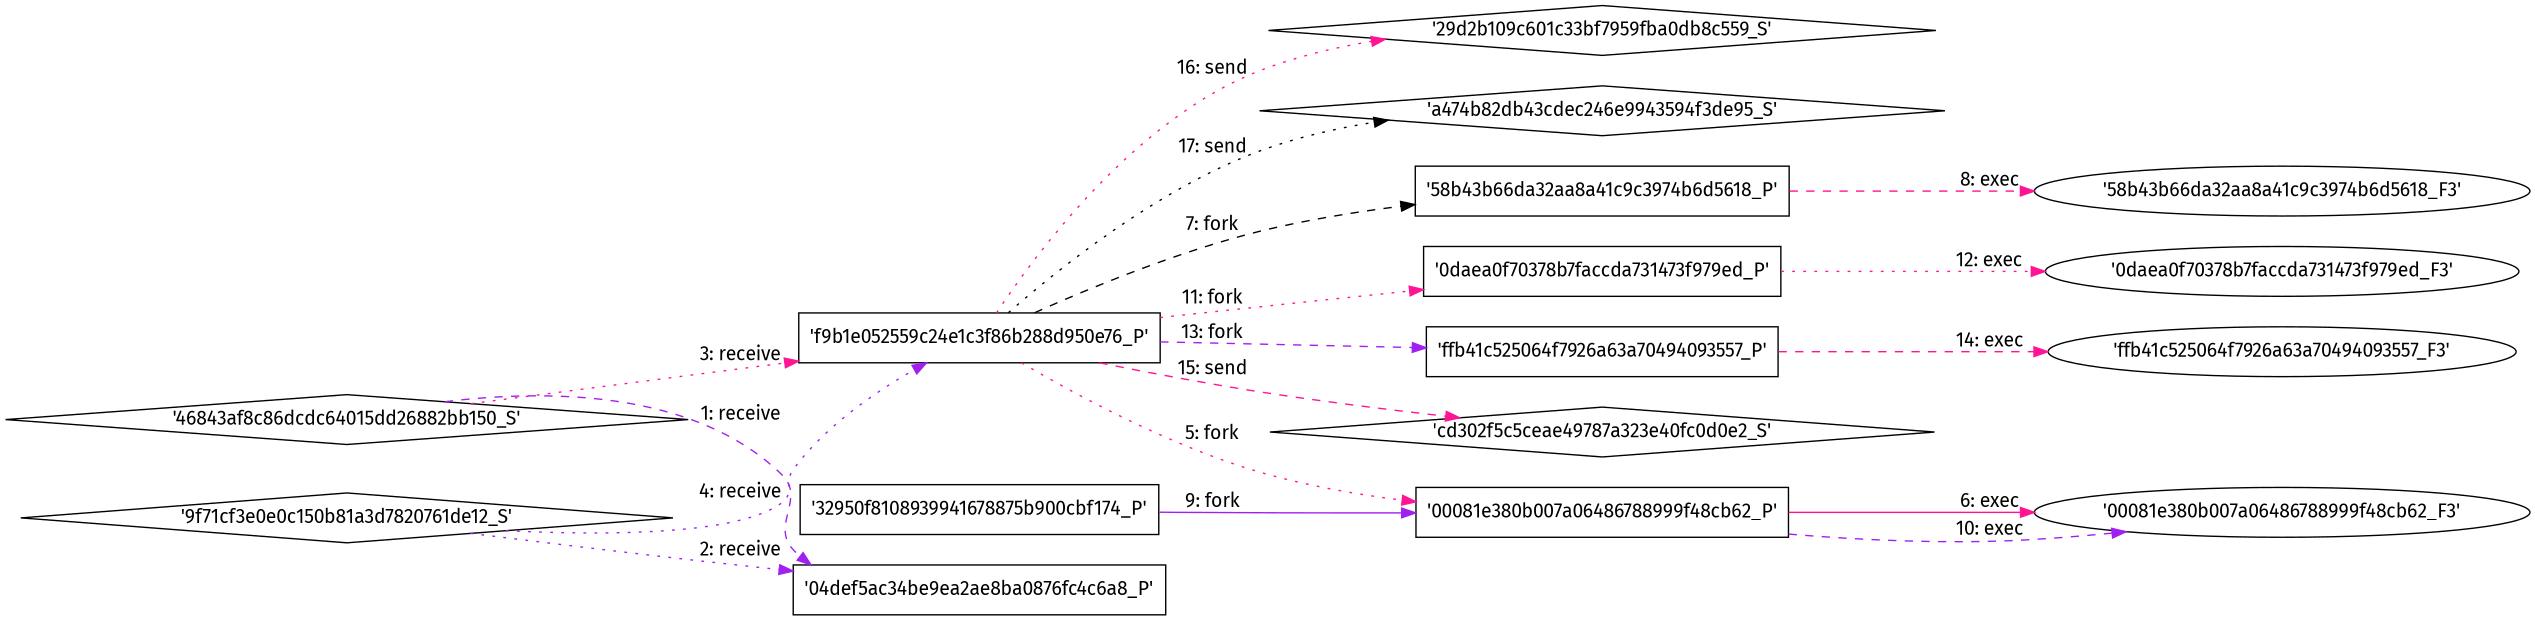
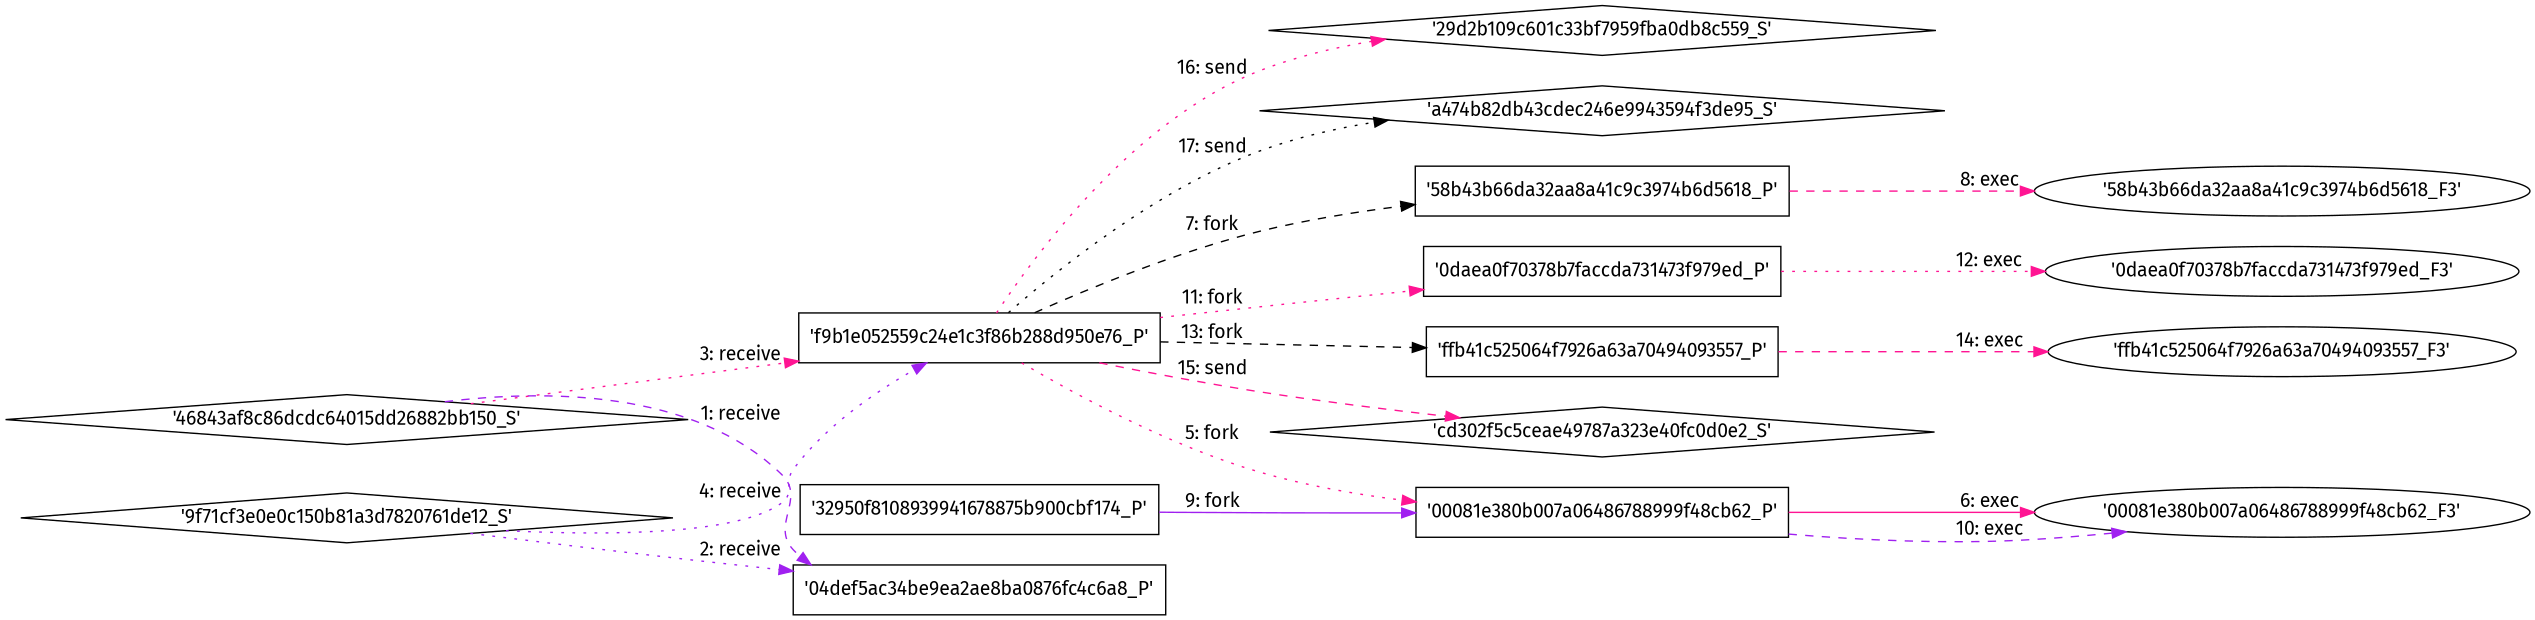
(1286, 345) -> (1286, 345)
